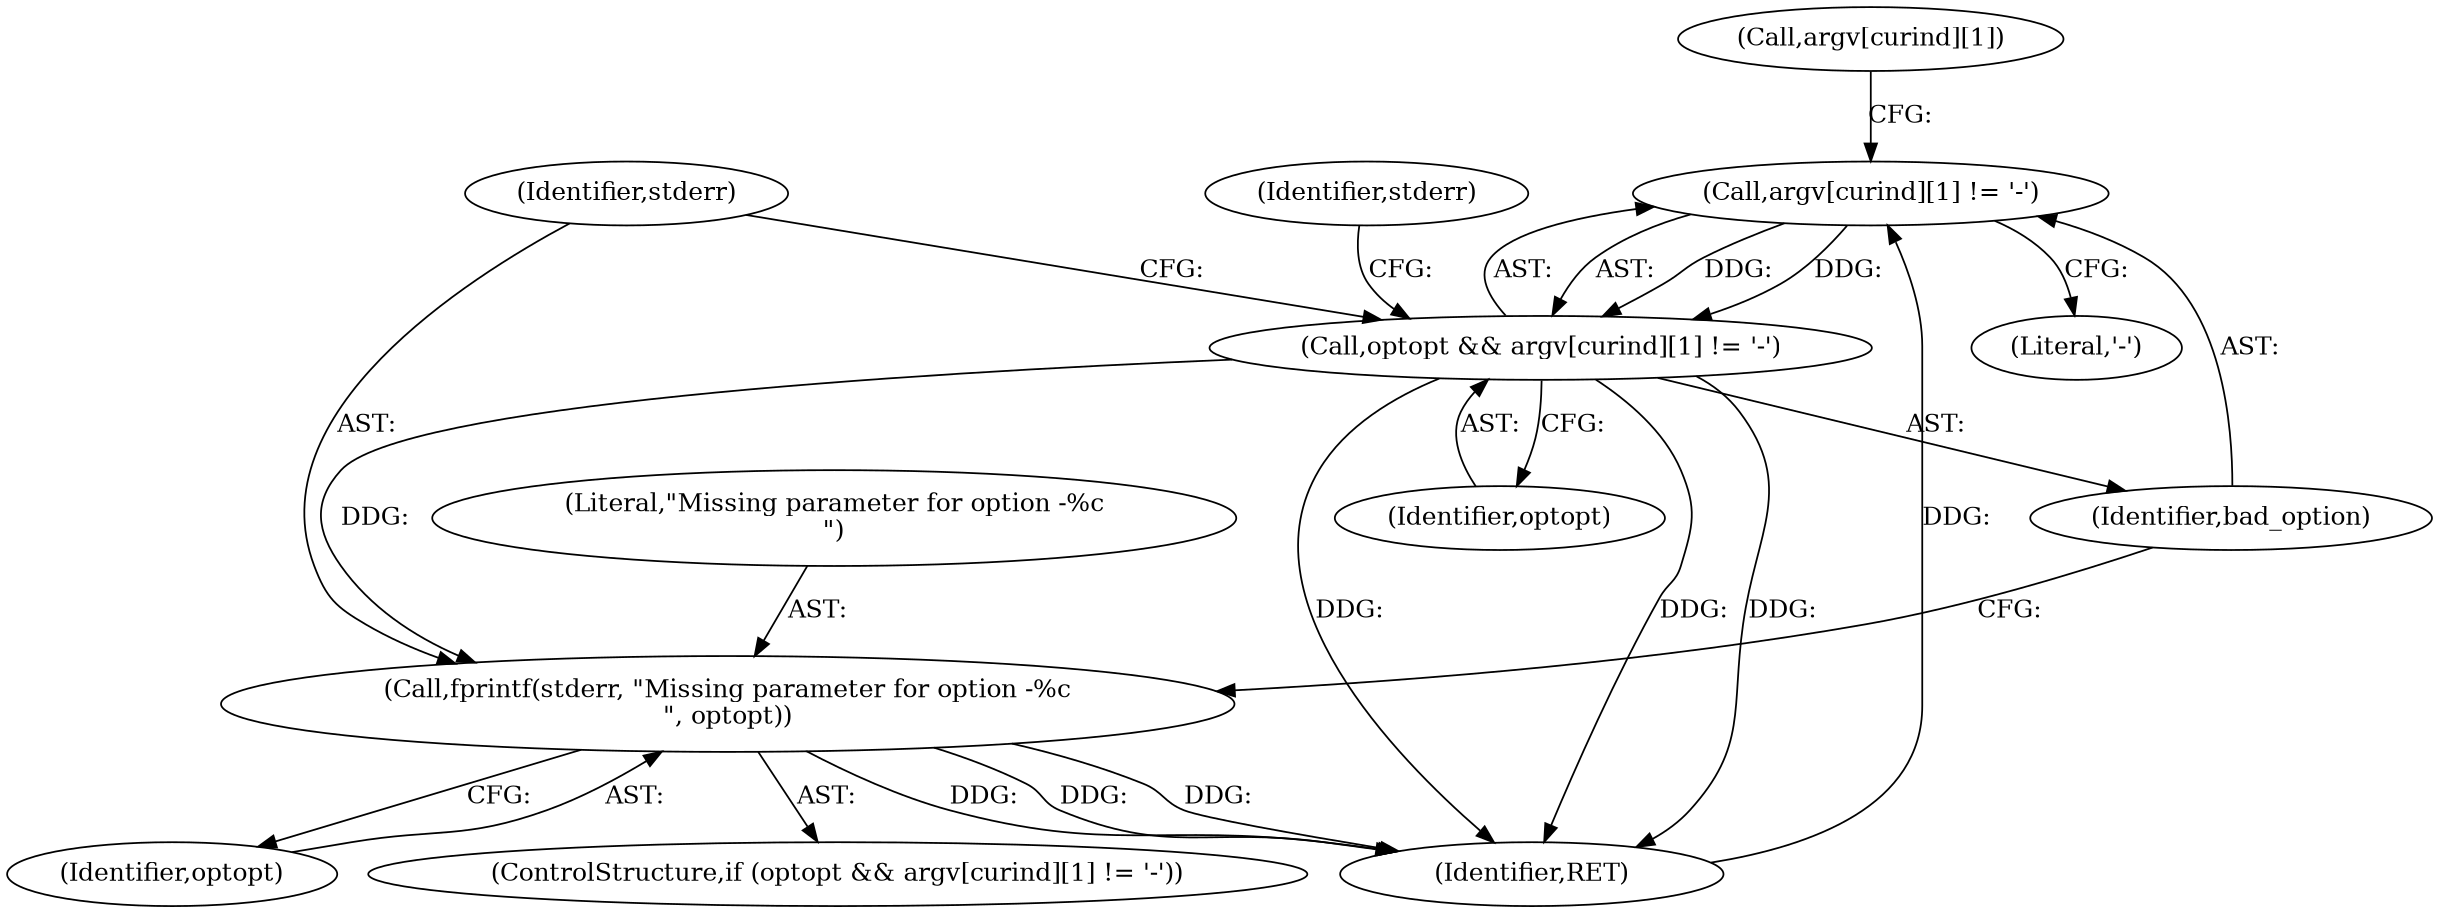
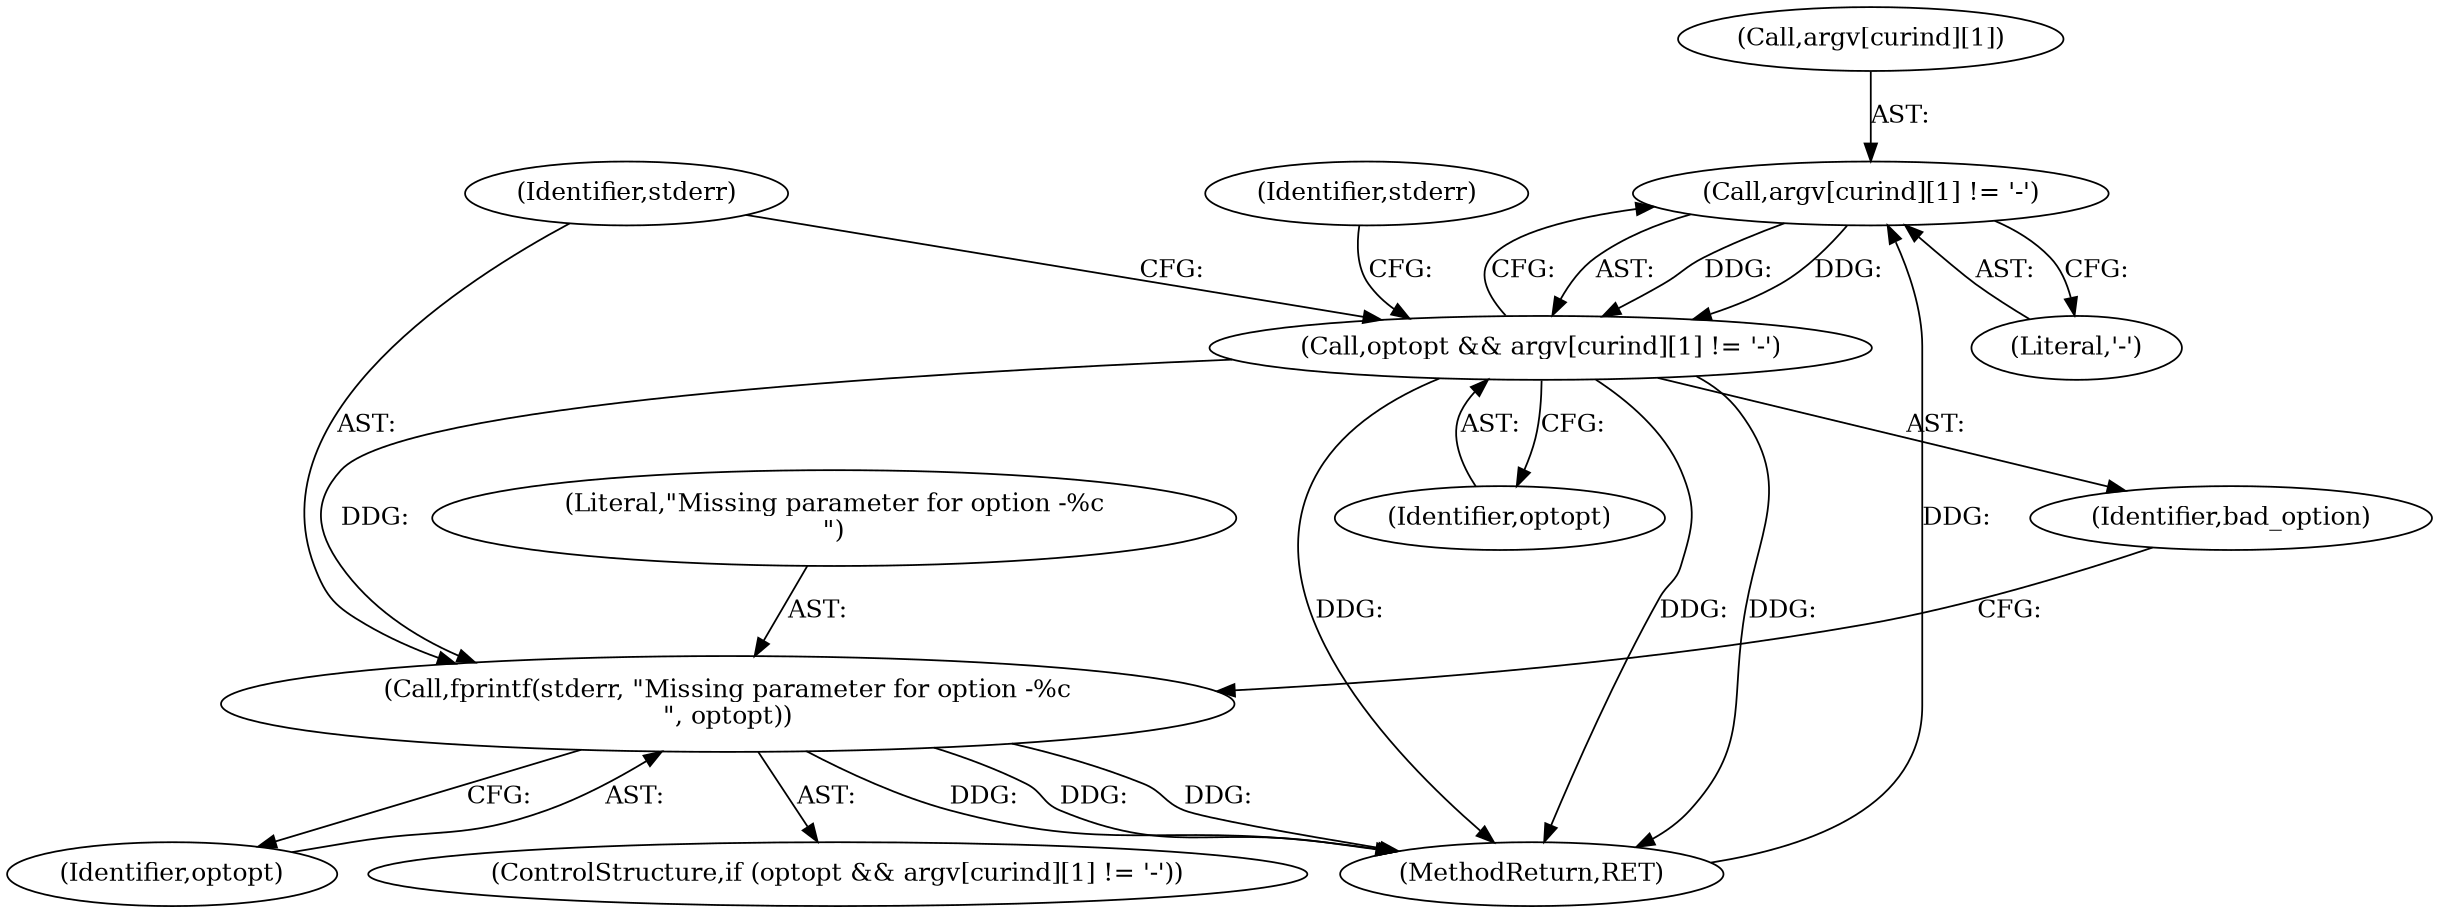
(1905, 116) -> (1905, 116)
(1527, 271) -> (1527, 271)
(2197, 315) -> (1972, 281)
(1532, 874) -> (1532, 874)
